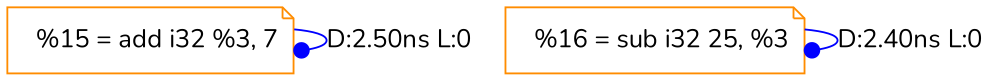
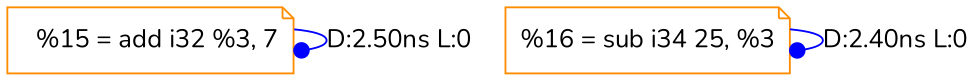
(655, 40) -> (648, 40)
